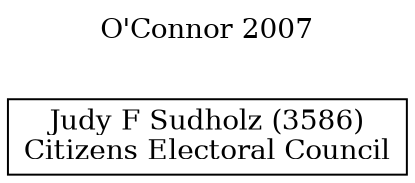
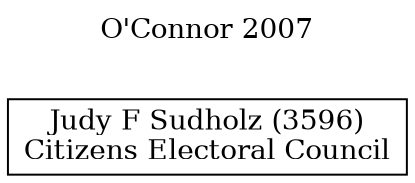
(207, 137) -> (207, 137)
